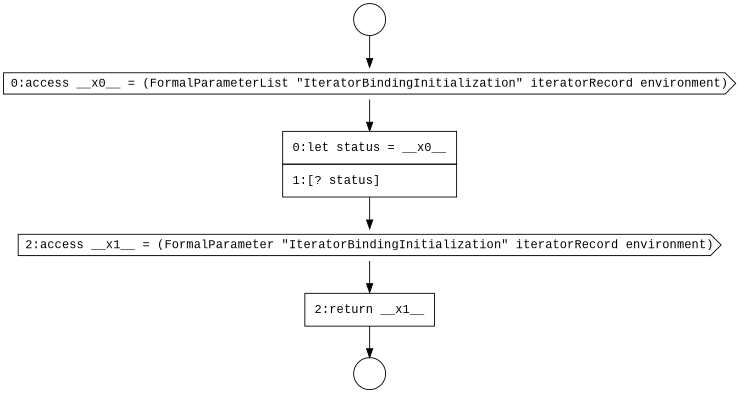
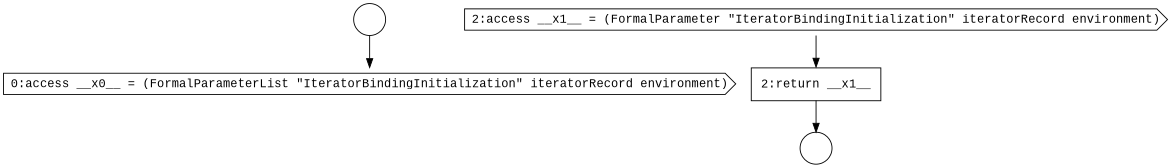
(370, 164) -> none
